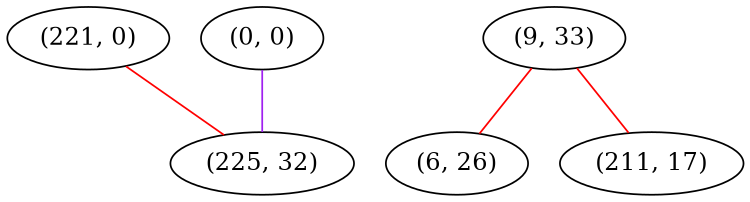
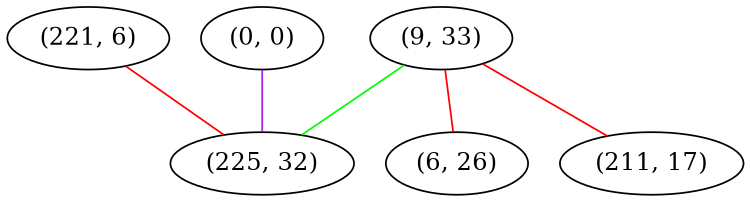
(88, 38) -> (88, 38)
none -> (353, 100)
